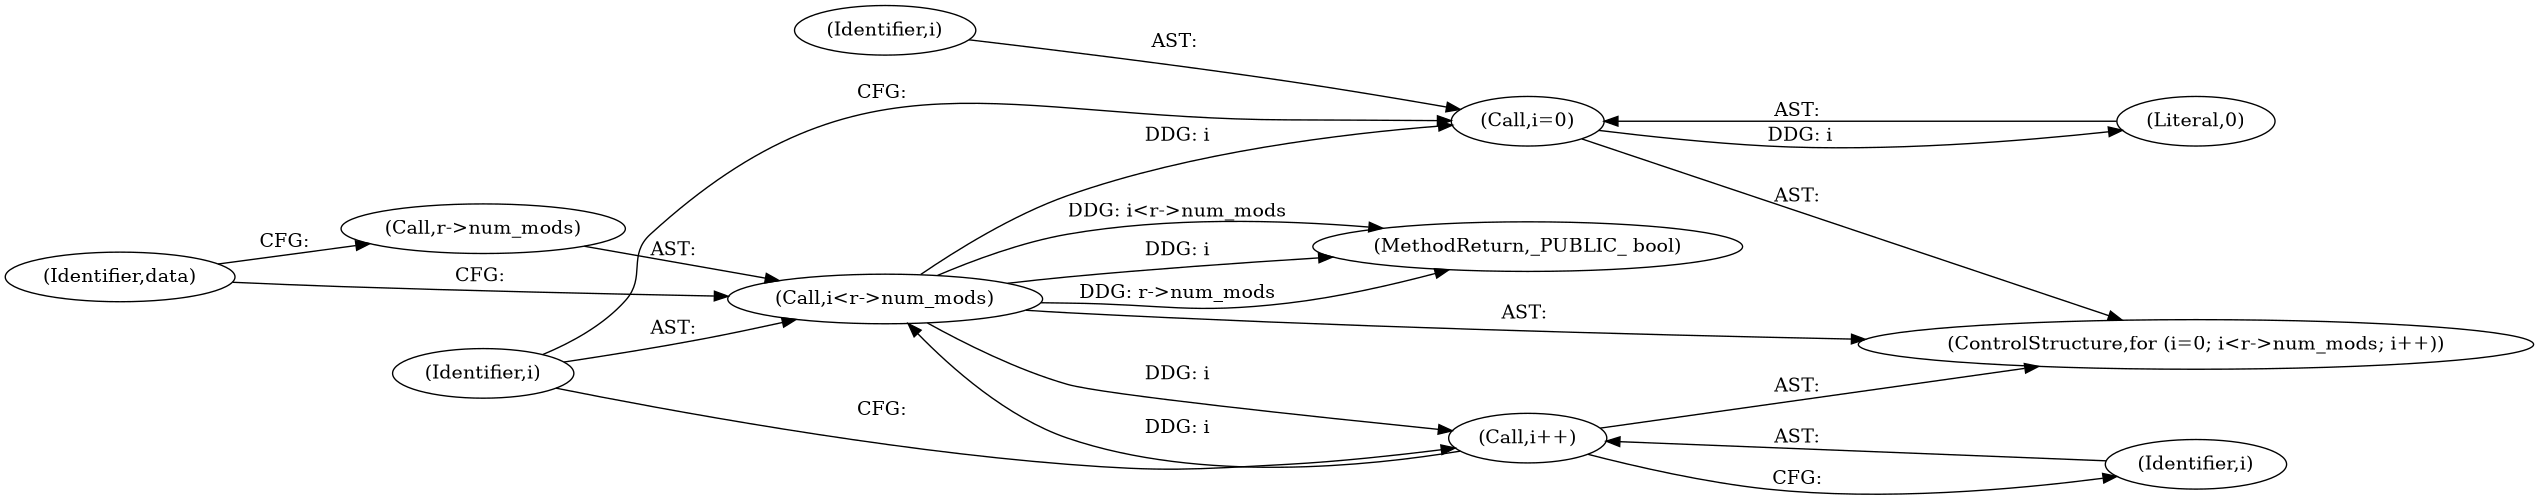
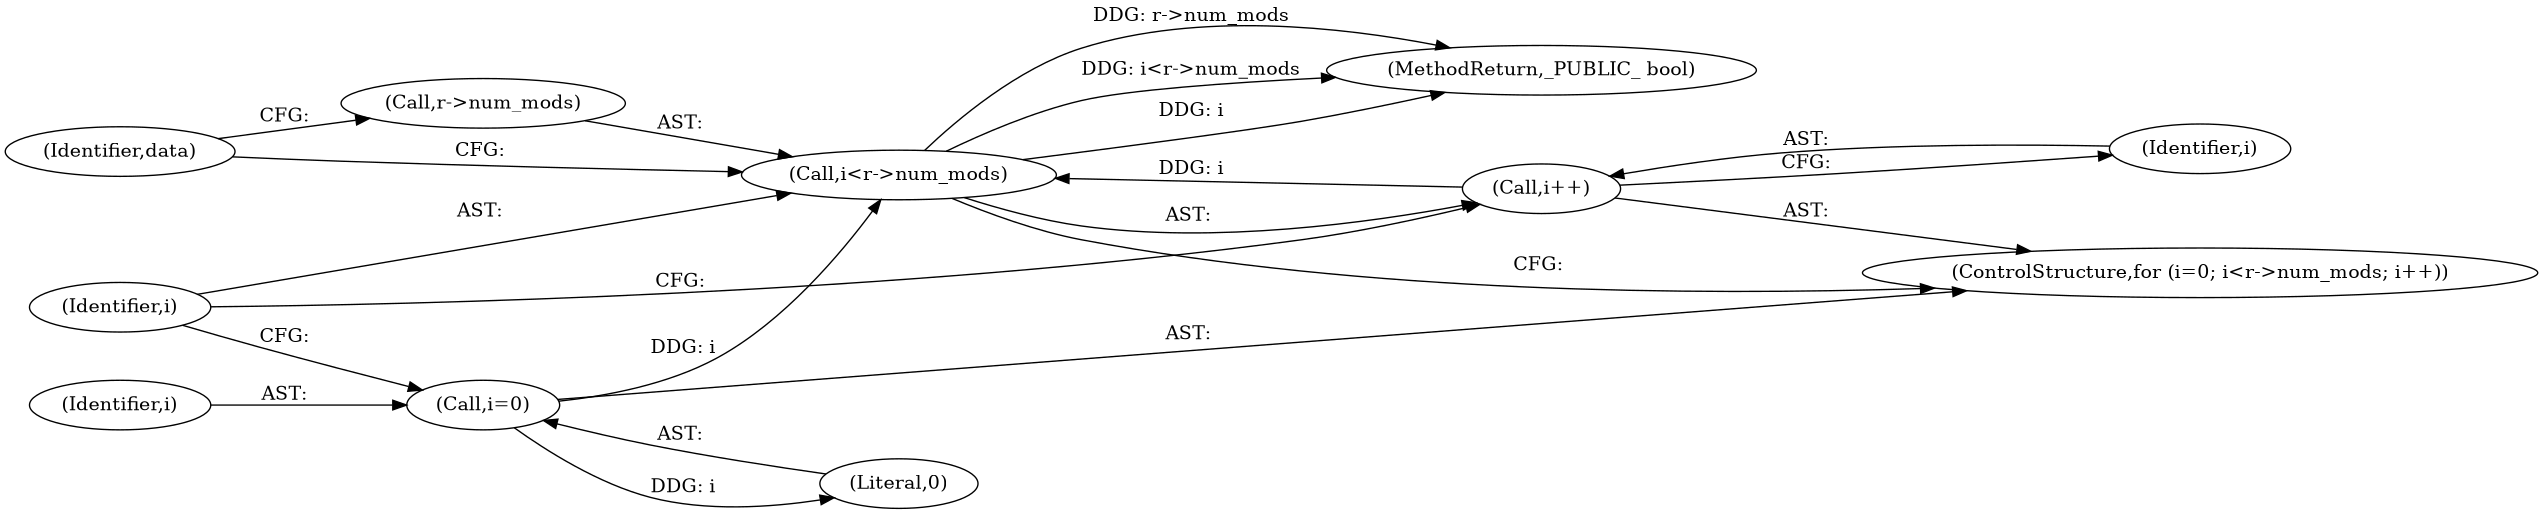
(1169, 166) -> (739, 345)
(1528, 313) -> (1541, 265)
(1178, 374) -> (1192, 216)
